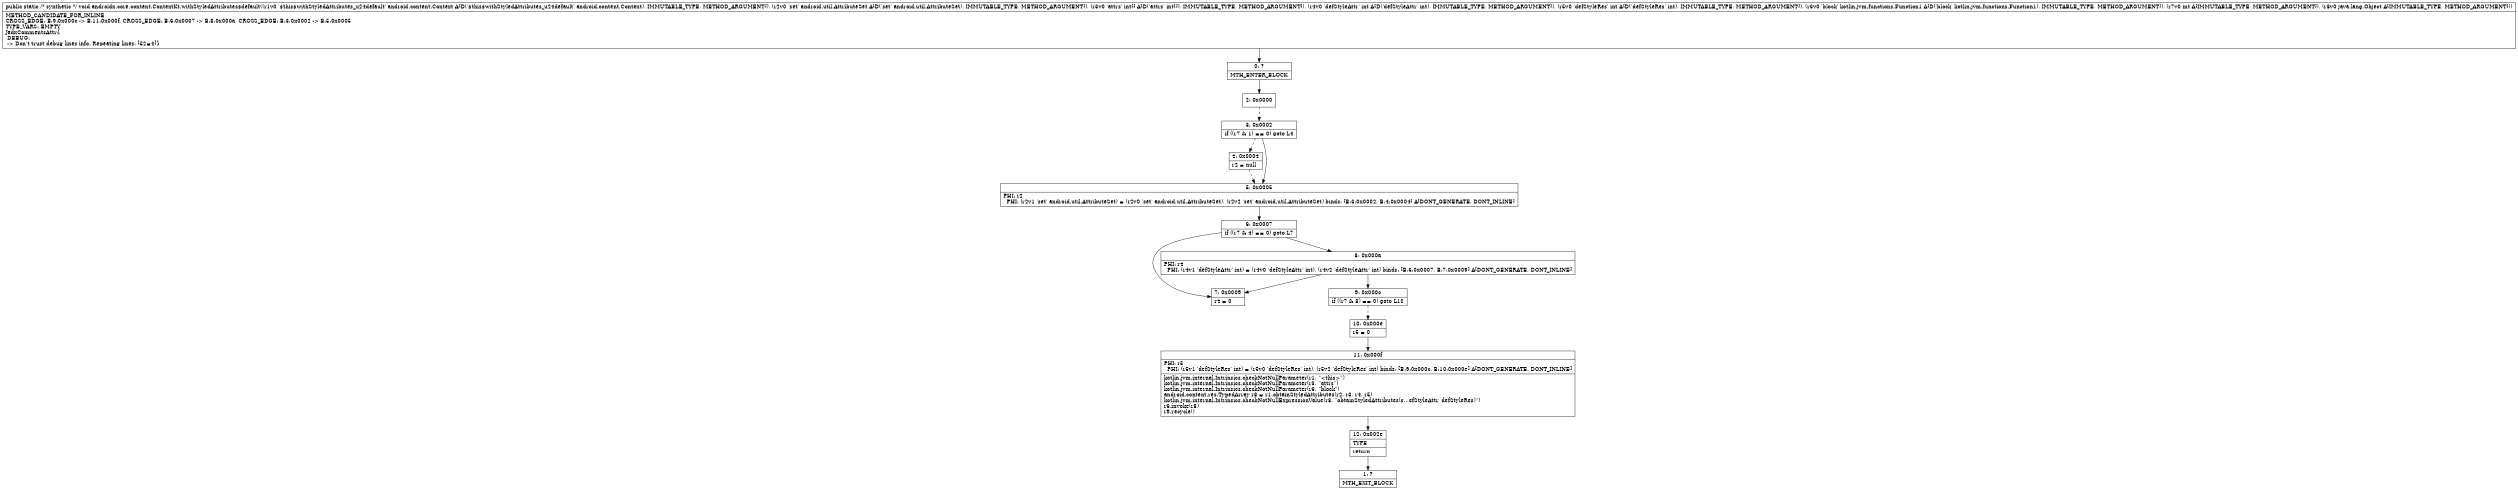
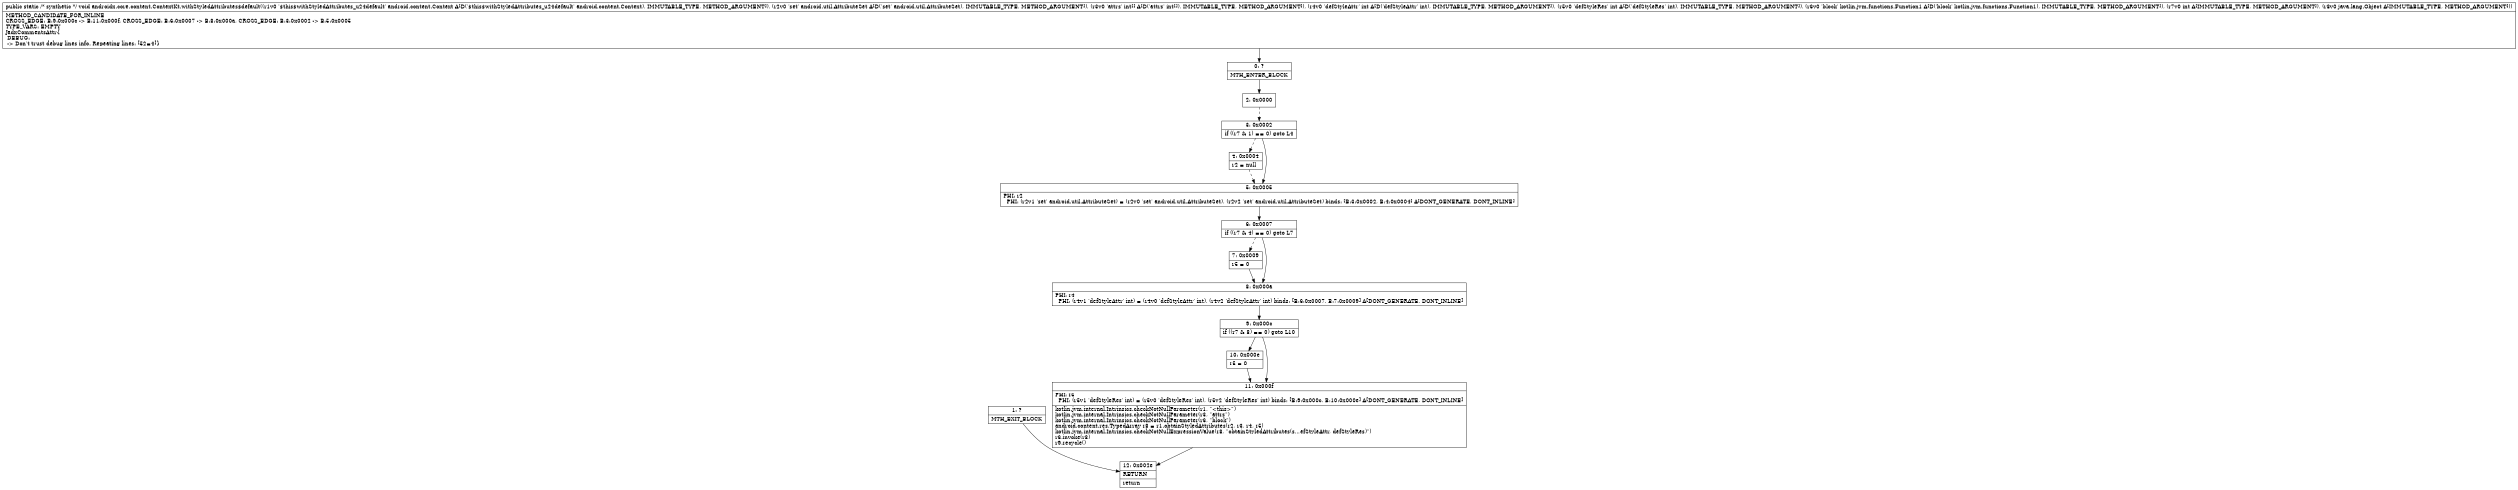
(1154, 257) -> (1253, 243)
(1285, 283) -> (1251, 274)
(1223, 301) -> (1241, 264)
(1368, 311) -> (1253, 342)
none -> (1267, 357)
(1360, 443) -> (1135, 474)
(1368, 461) -> (1065, 456)
